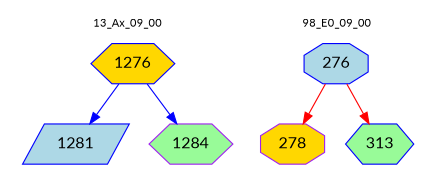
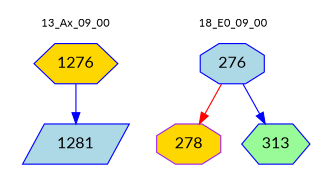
(337, 24) -> (233, 24)
(355, 99) -> (251, 99)
(191, 144) -> none
